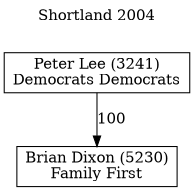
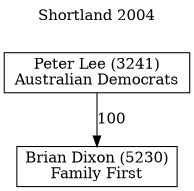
(97, 73) -> (97, 73)
